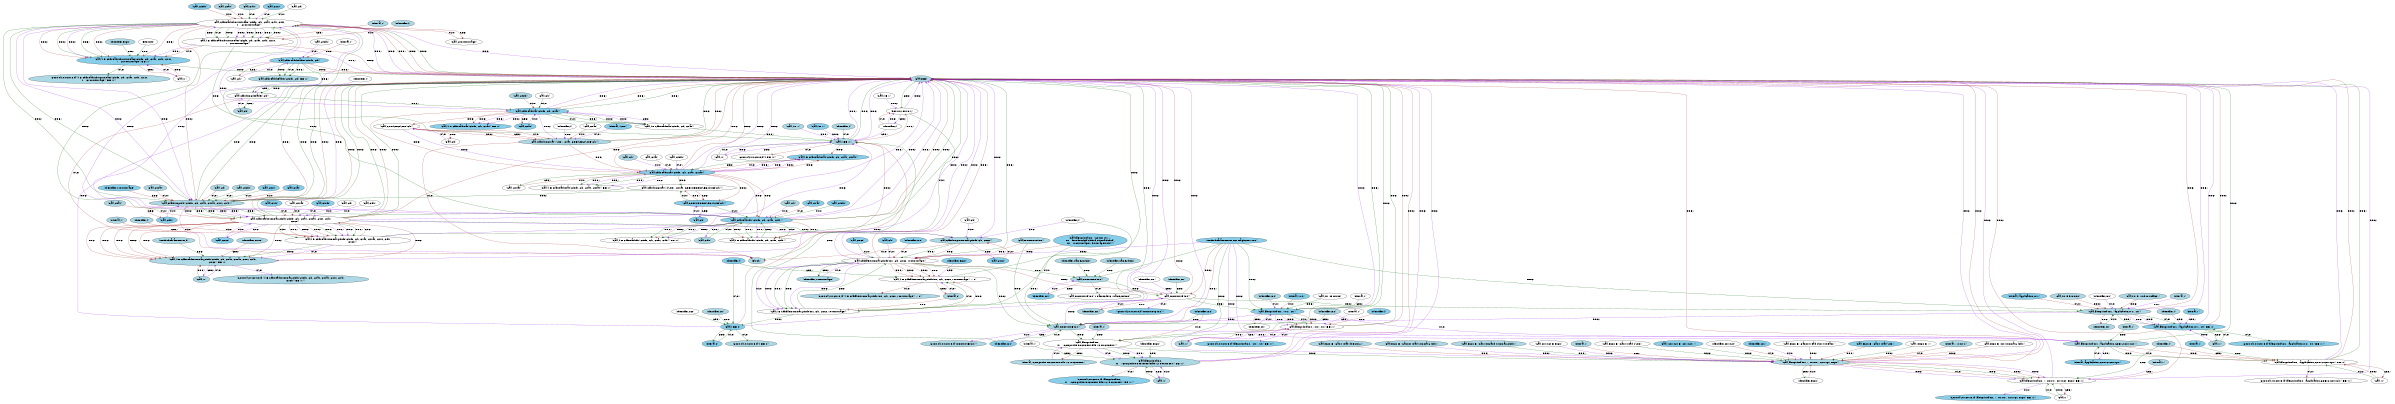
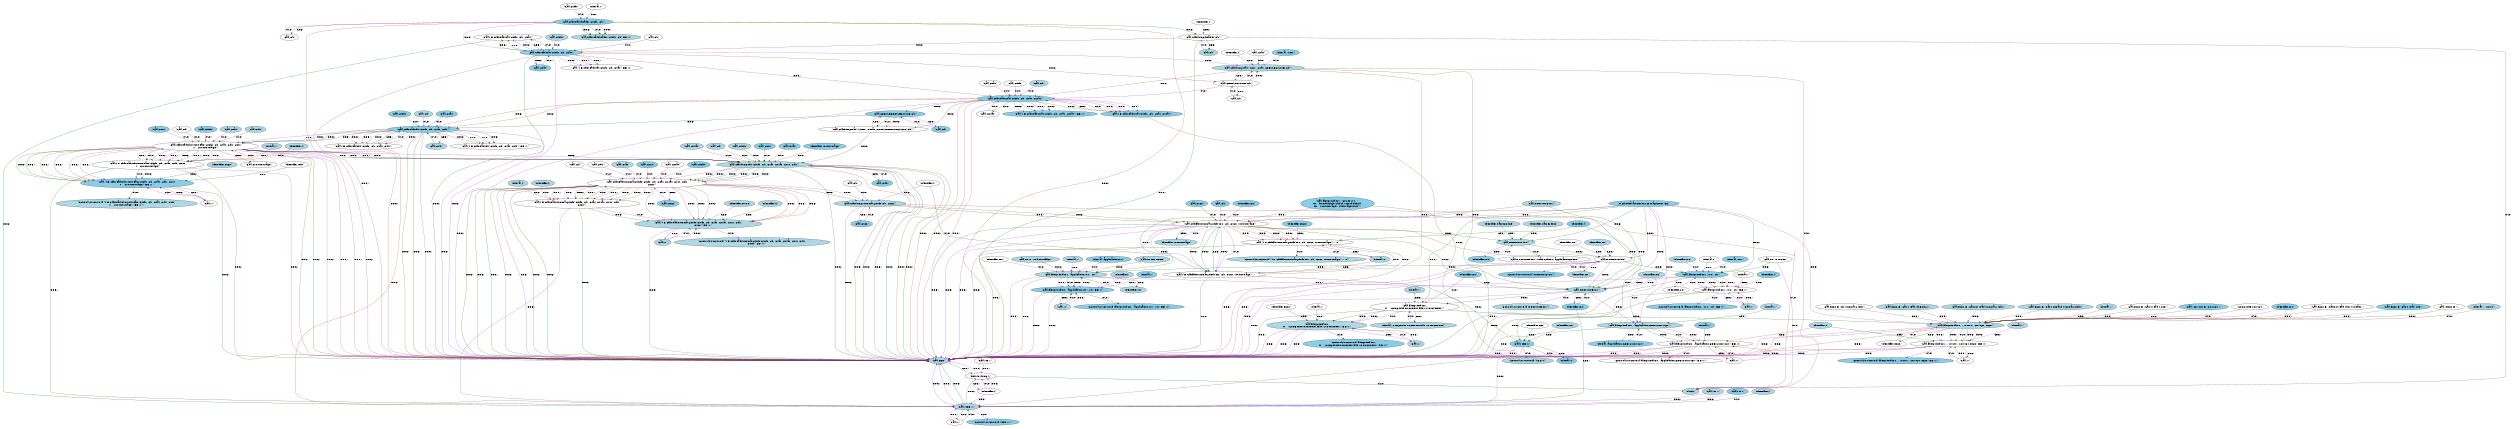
(148, 42) -> (295, 165)
(586, 82) -> (1071, 213)
(392, 103) -> (881, 45)
(902, 111) -> (981, 376)
(471, 126) -> (601, 68)
(465, 149) -> (1204, 91)
(803, 149) -> (979, 414)
(836, 149) -> (1481, 359)
(757, 157) -> (993, 422)
(576, 188) -> (1050, 114)
(735, 211) -> (691, 122)
(871, 219) -> (468, 402)
(812, 237) -> (1273, 406)
(174, 240) -> (770, 203)
(449, 252) -> (1792, 368)
(1099, 296) -> (1544, 259)
(1549, 344) -> none
(1723, 344) -> (2250, 307)
